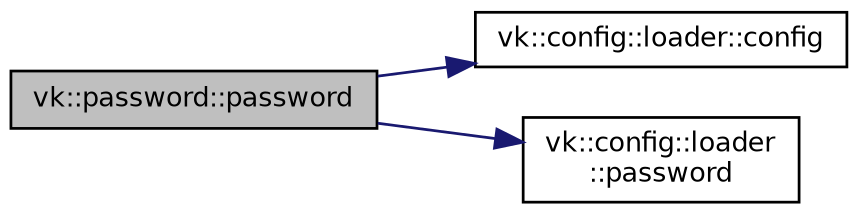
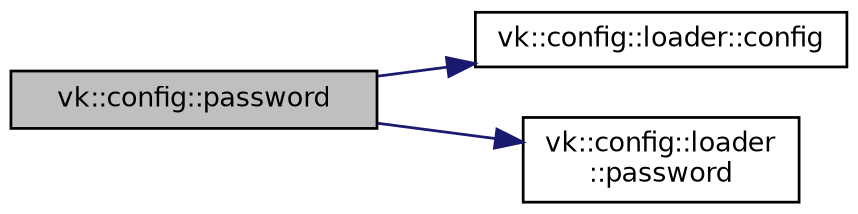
(194, 100) -> (194, 100)
